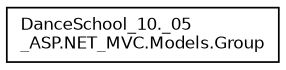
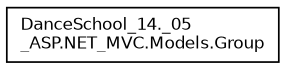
(143, 35) -> (143, 35)
